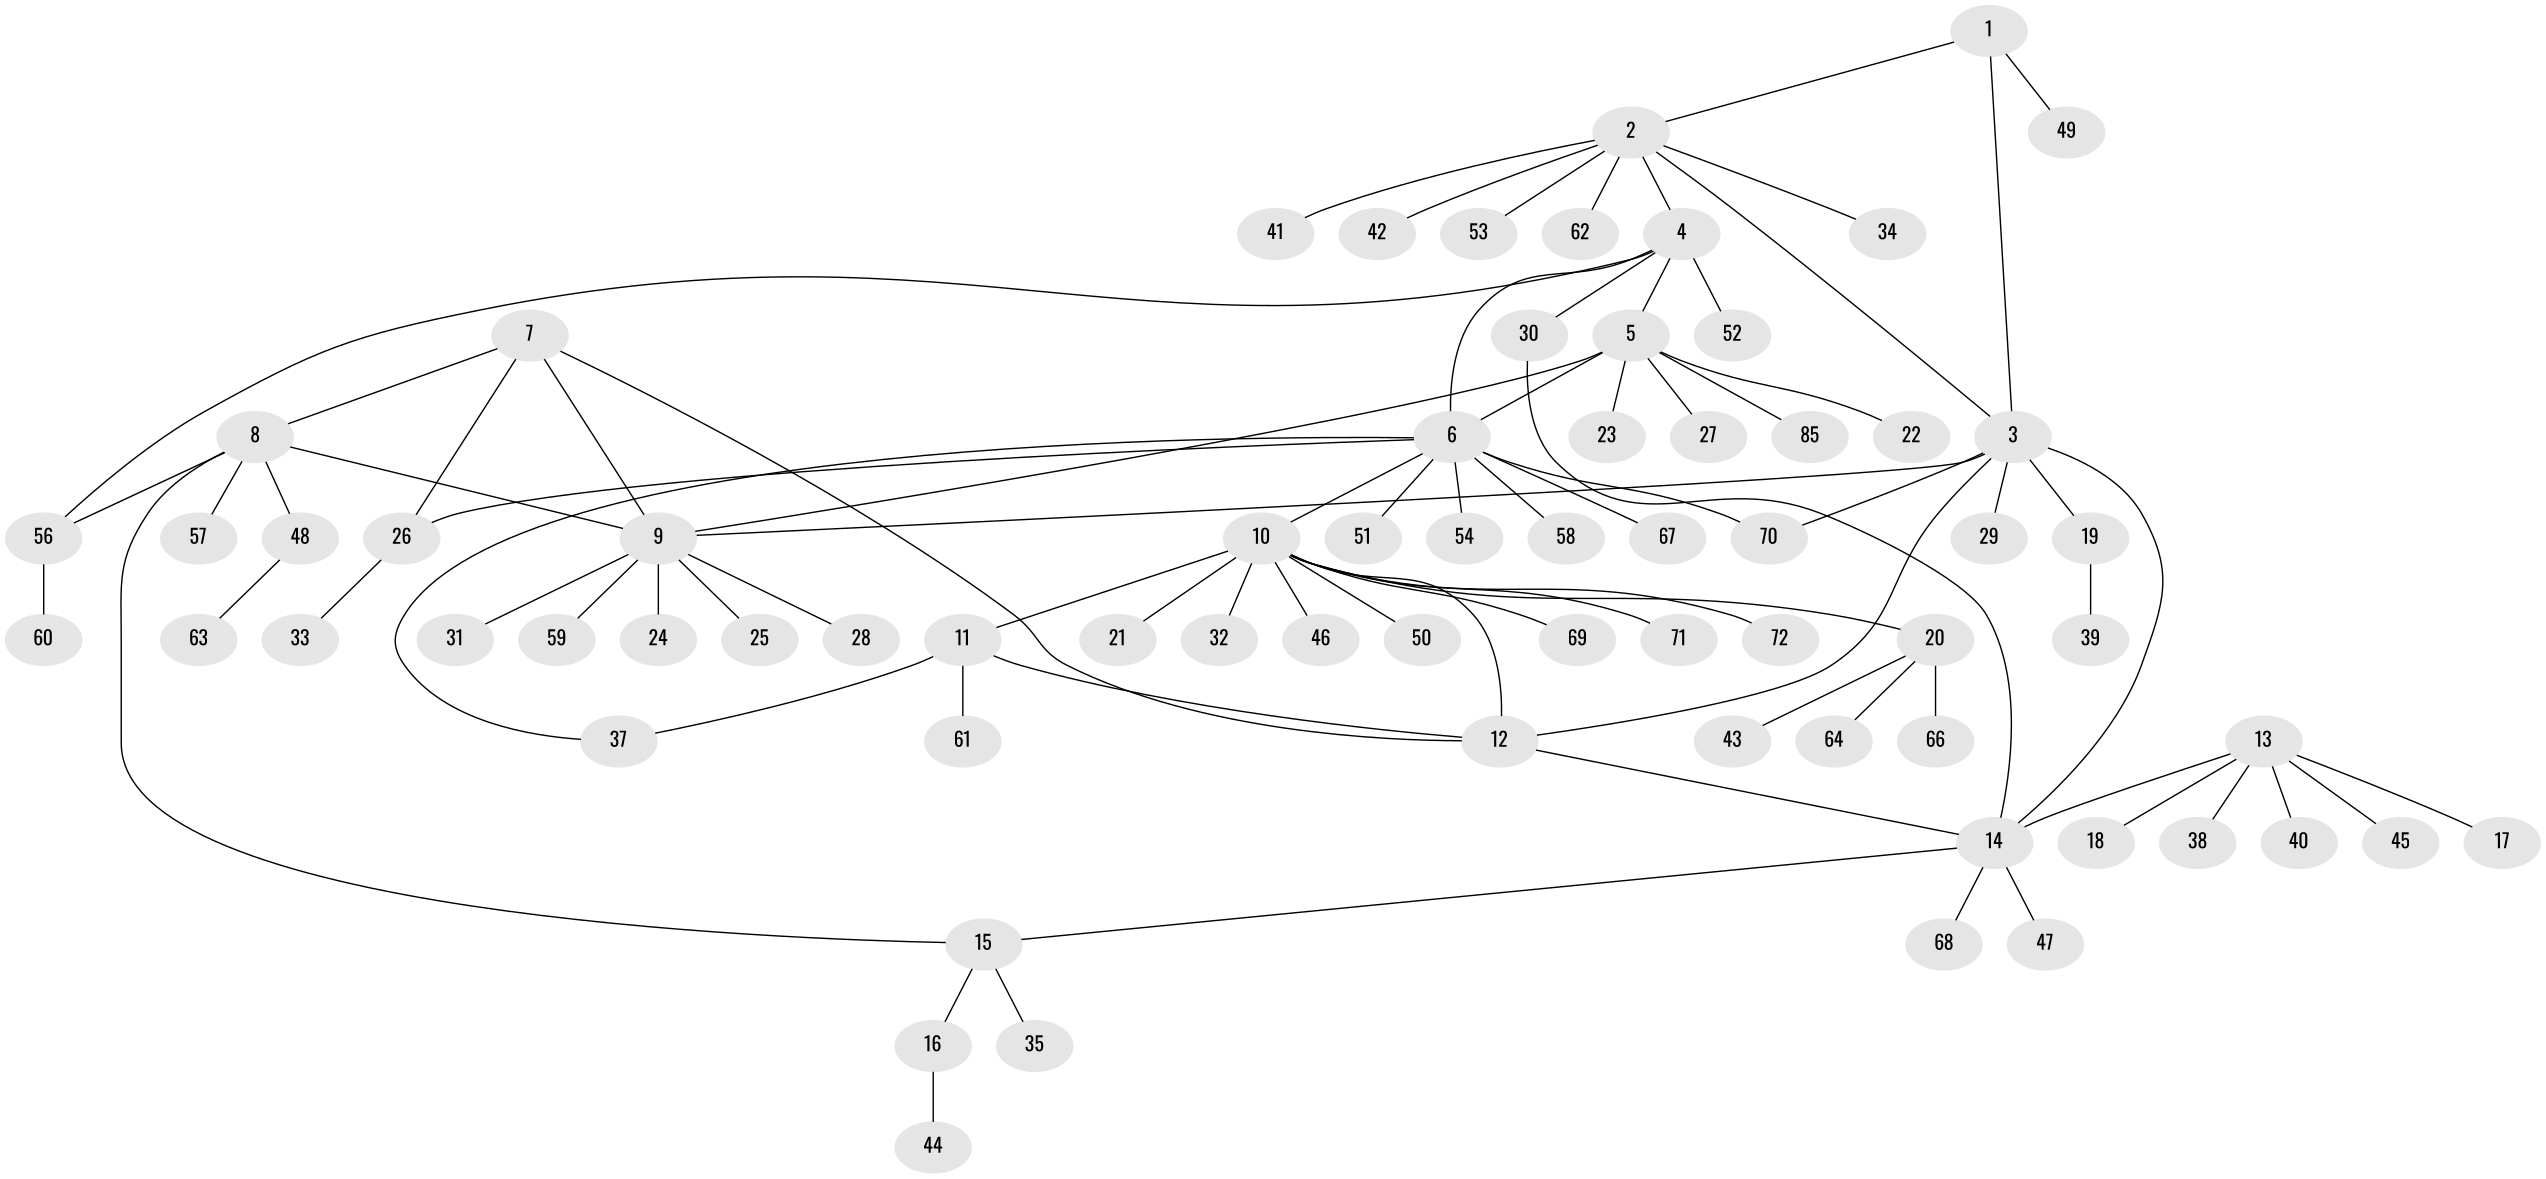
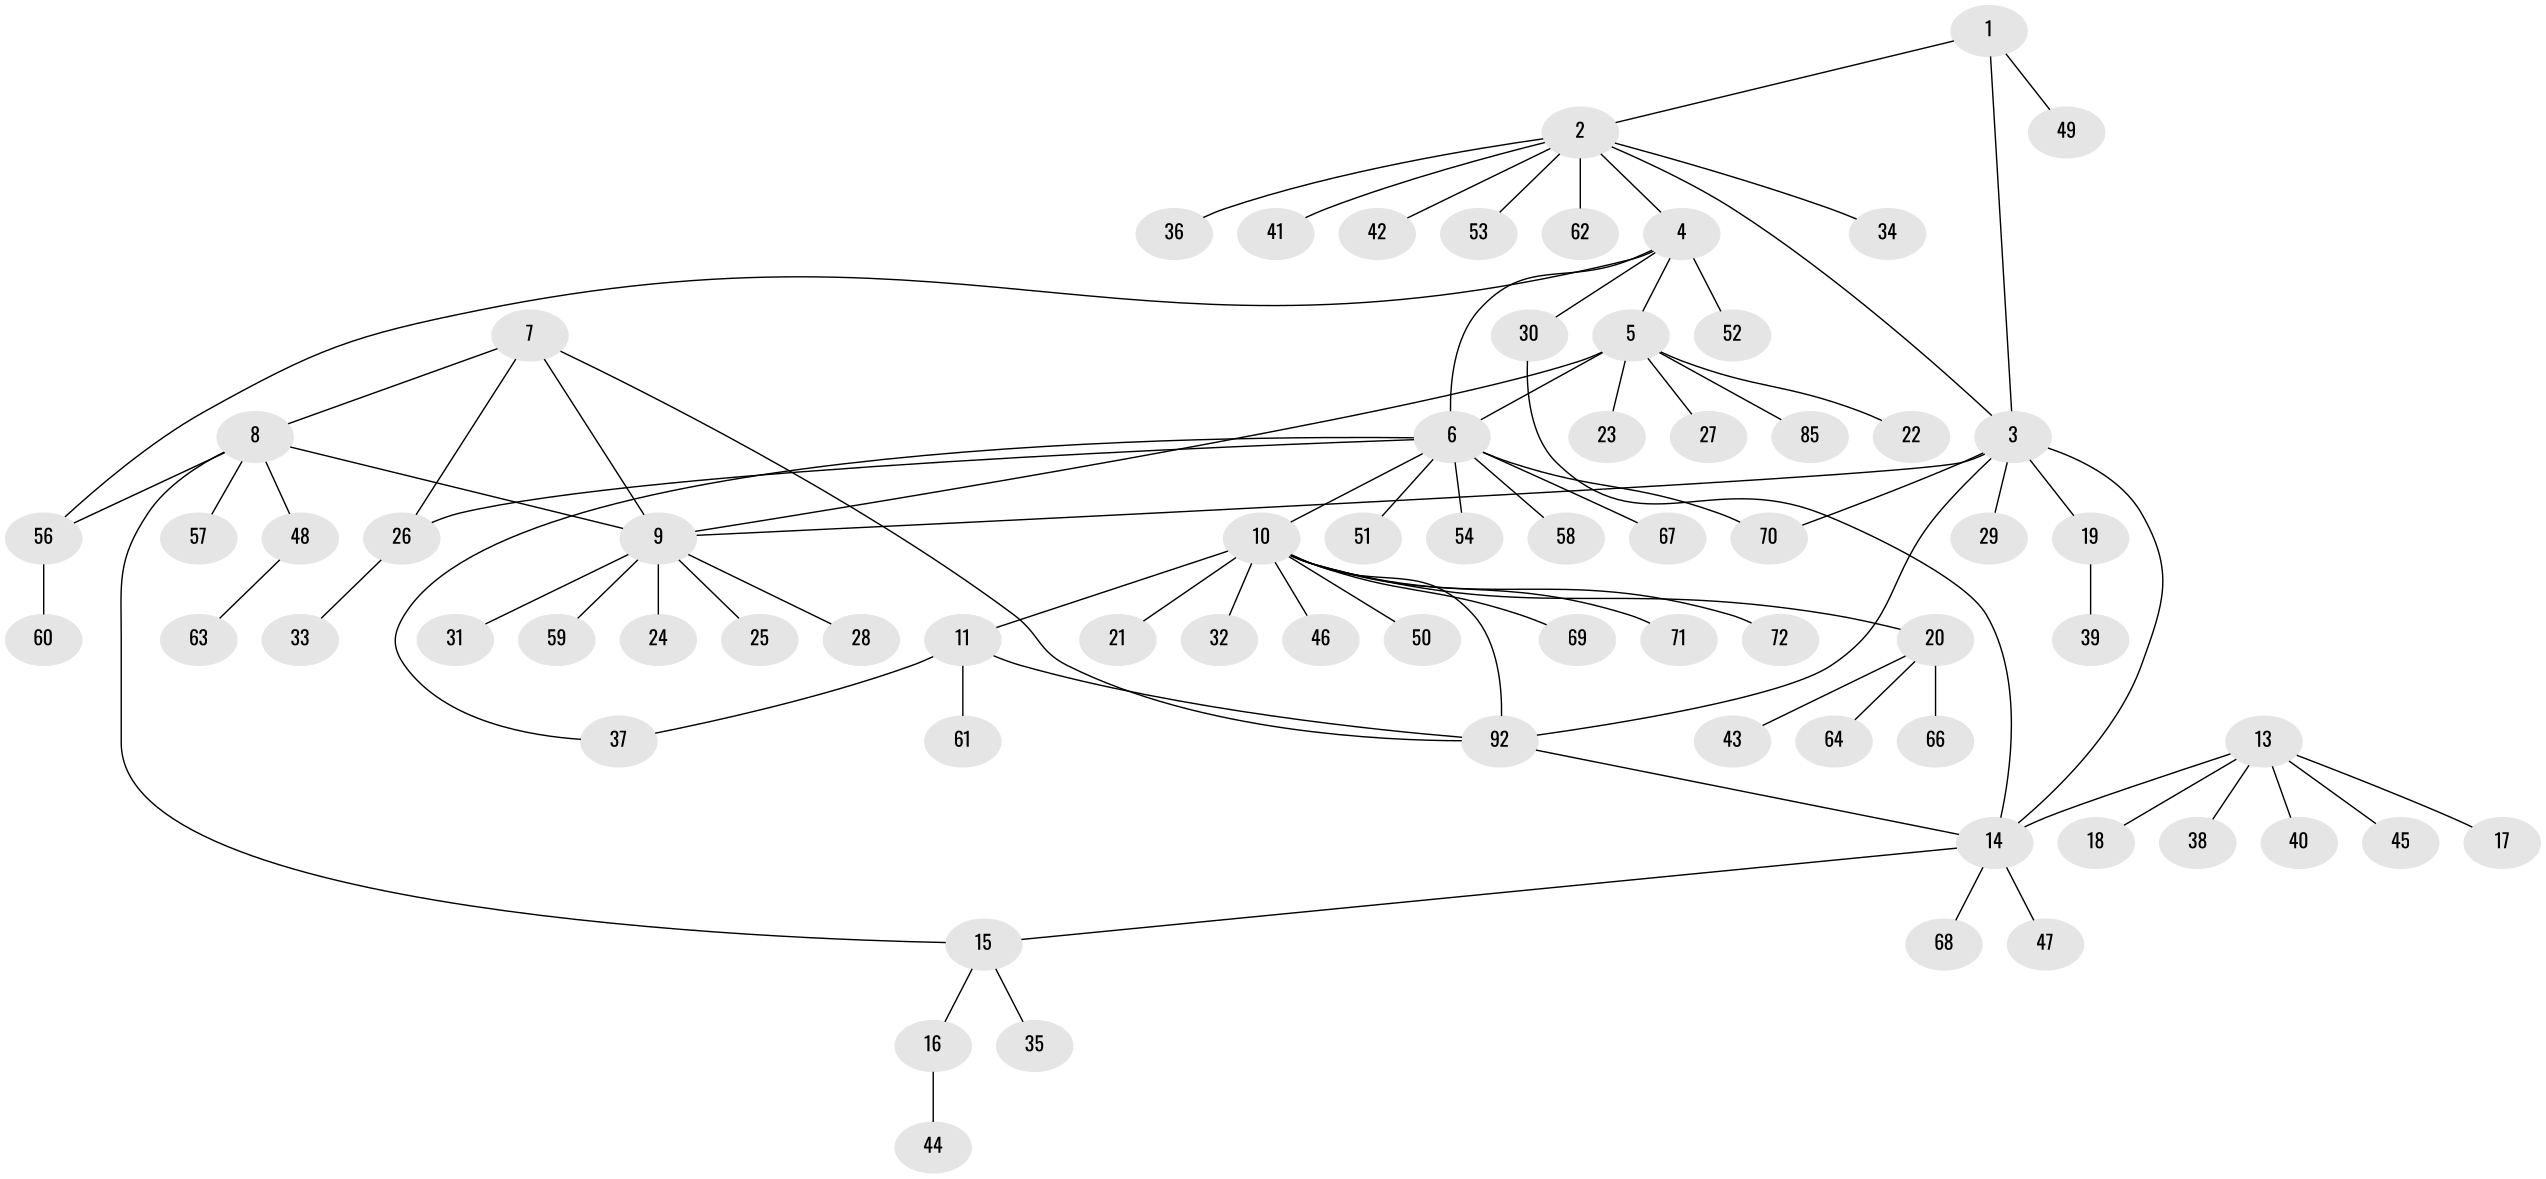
none -> (1174, 234)
(1500, 742) -> (1500, 742)
